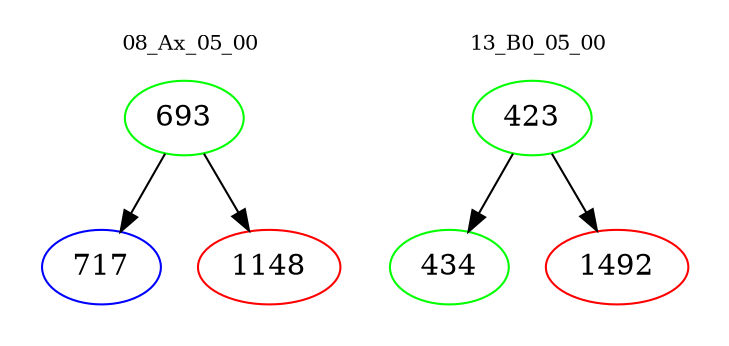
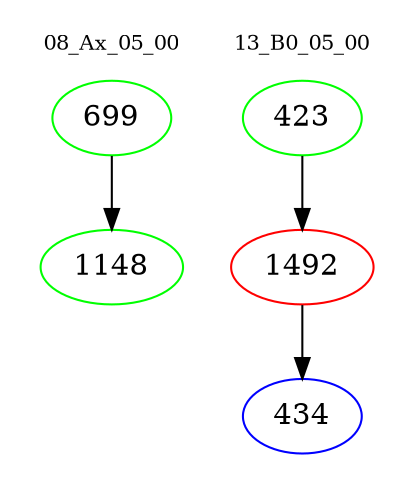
(184, 118) -> (112, 118)
(496, 184) -> (302, 332)
(101, 267) -> none
(269, 267) -> (112, 267)
(449, 267) -> (302, 416)
